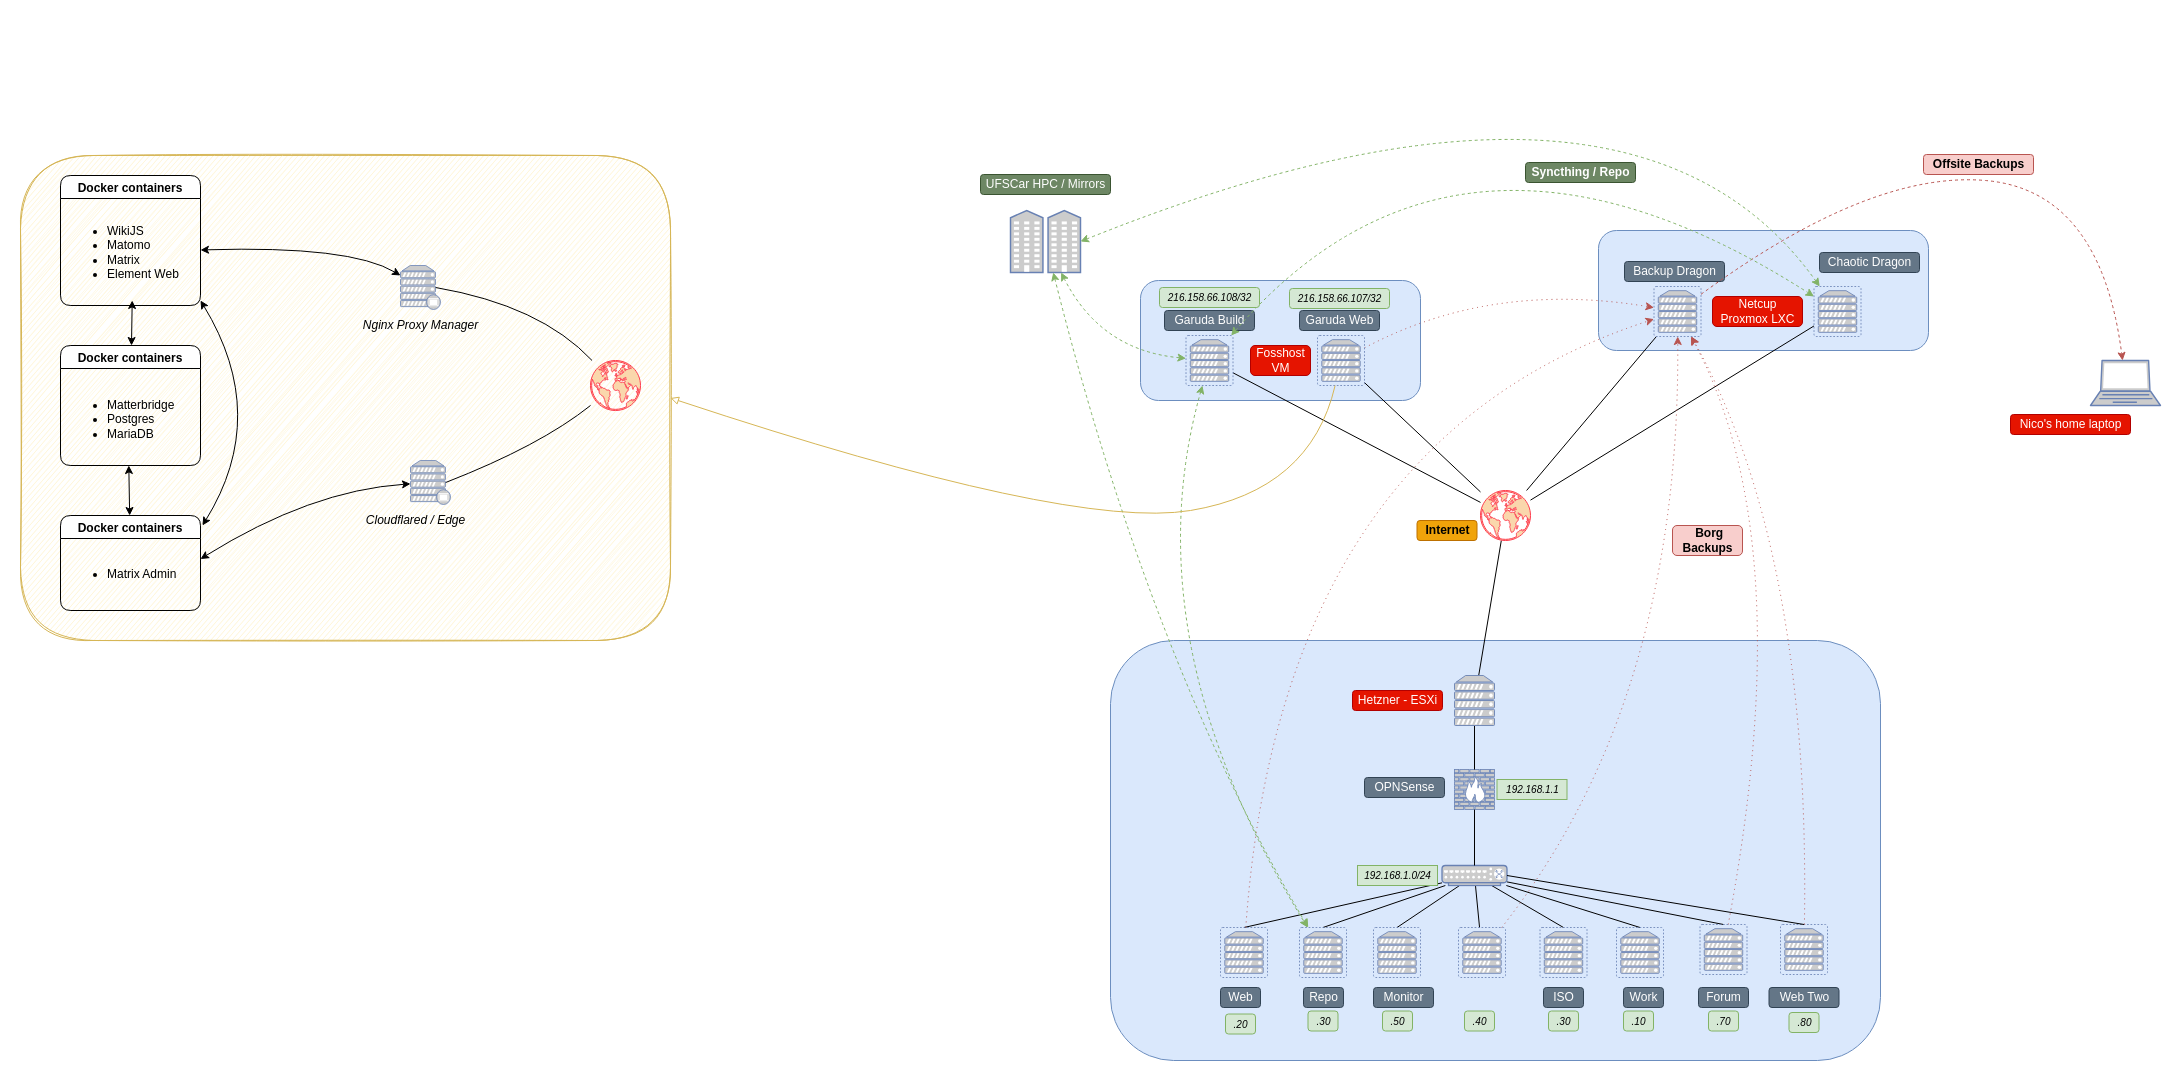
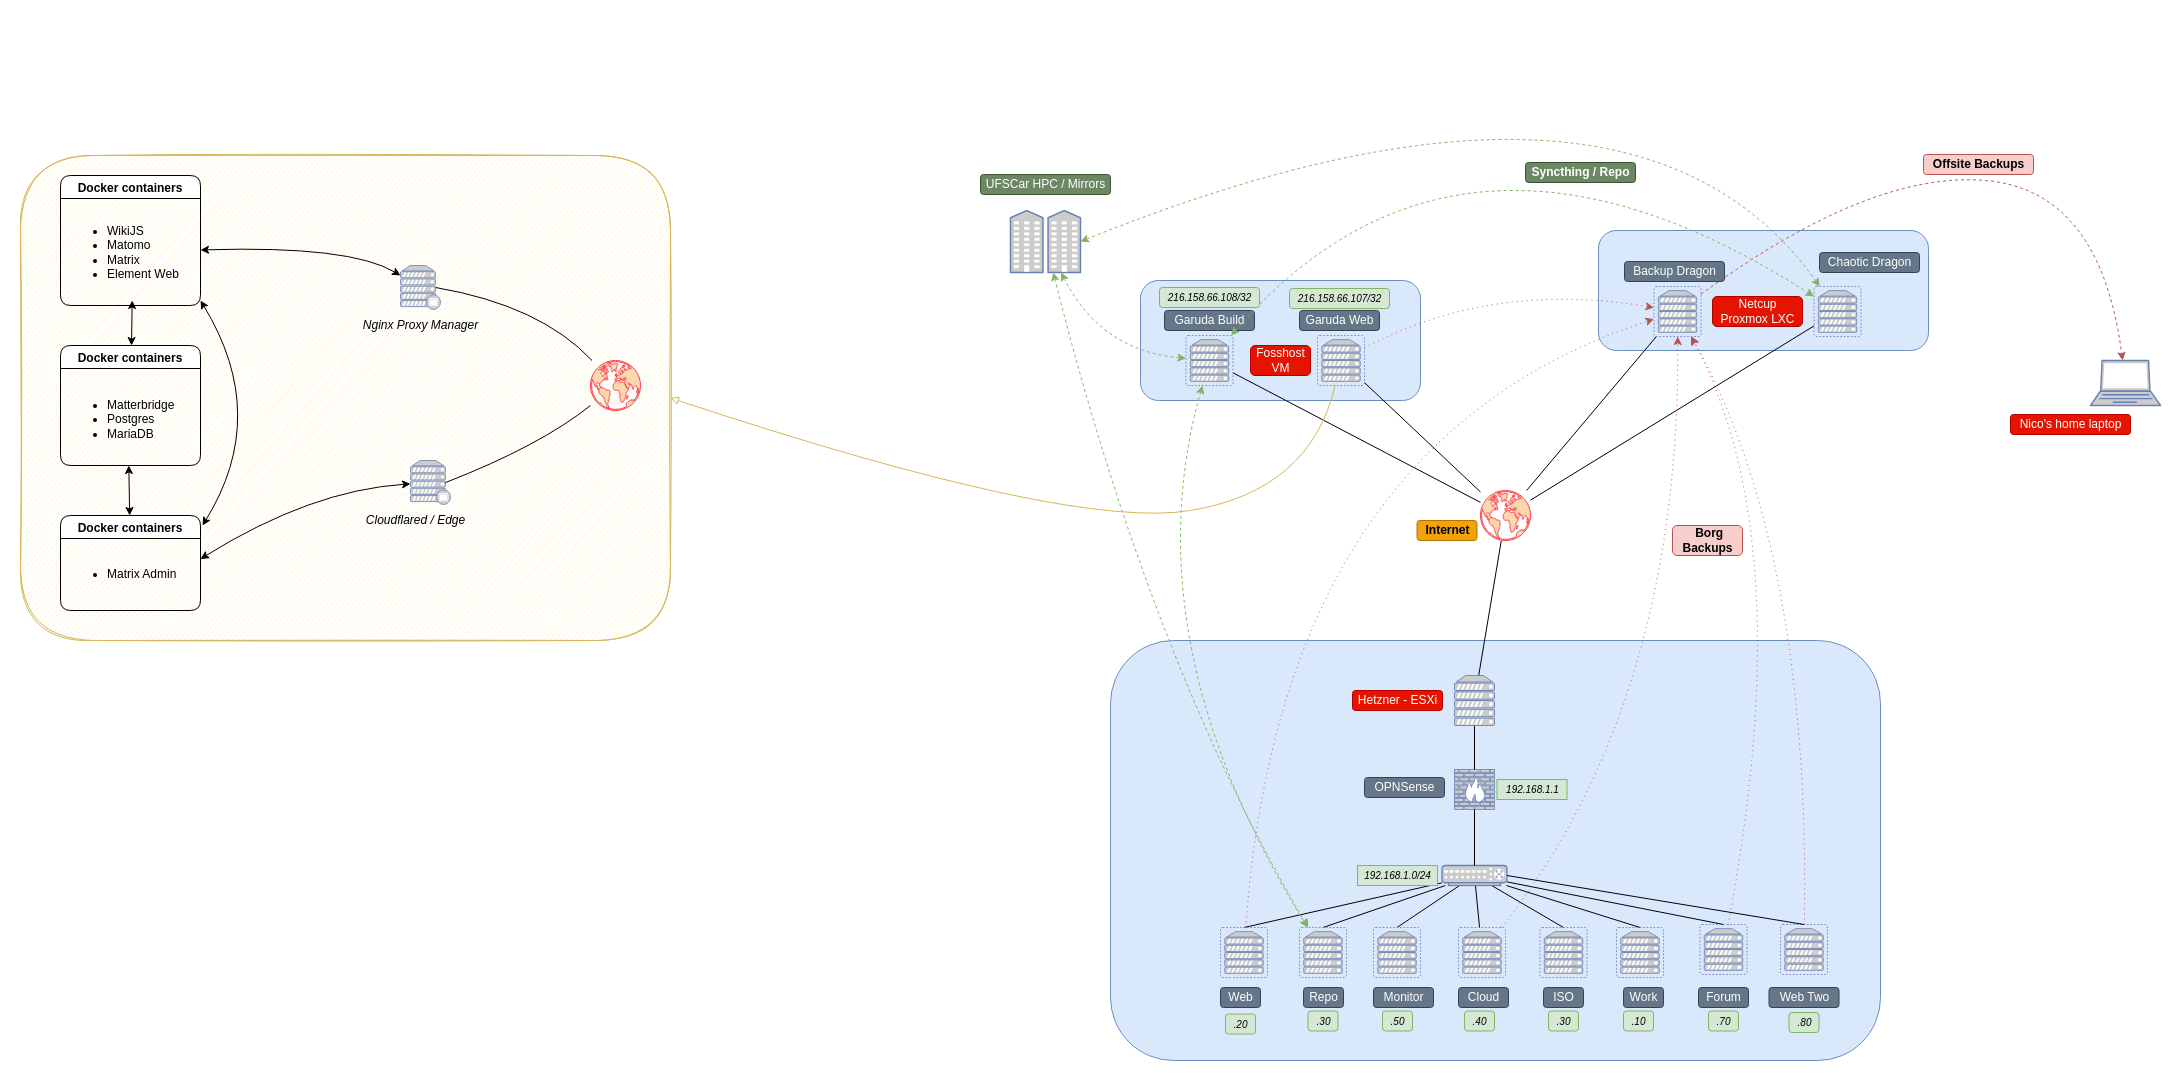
none -> (1484, 998)
